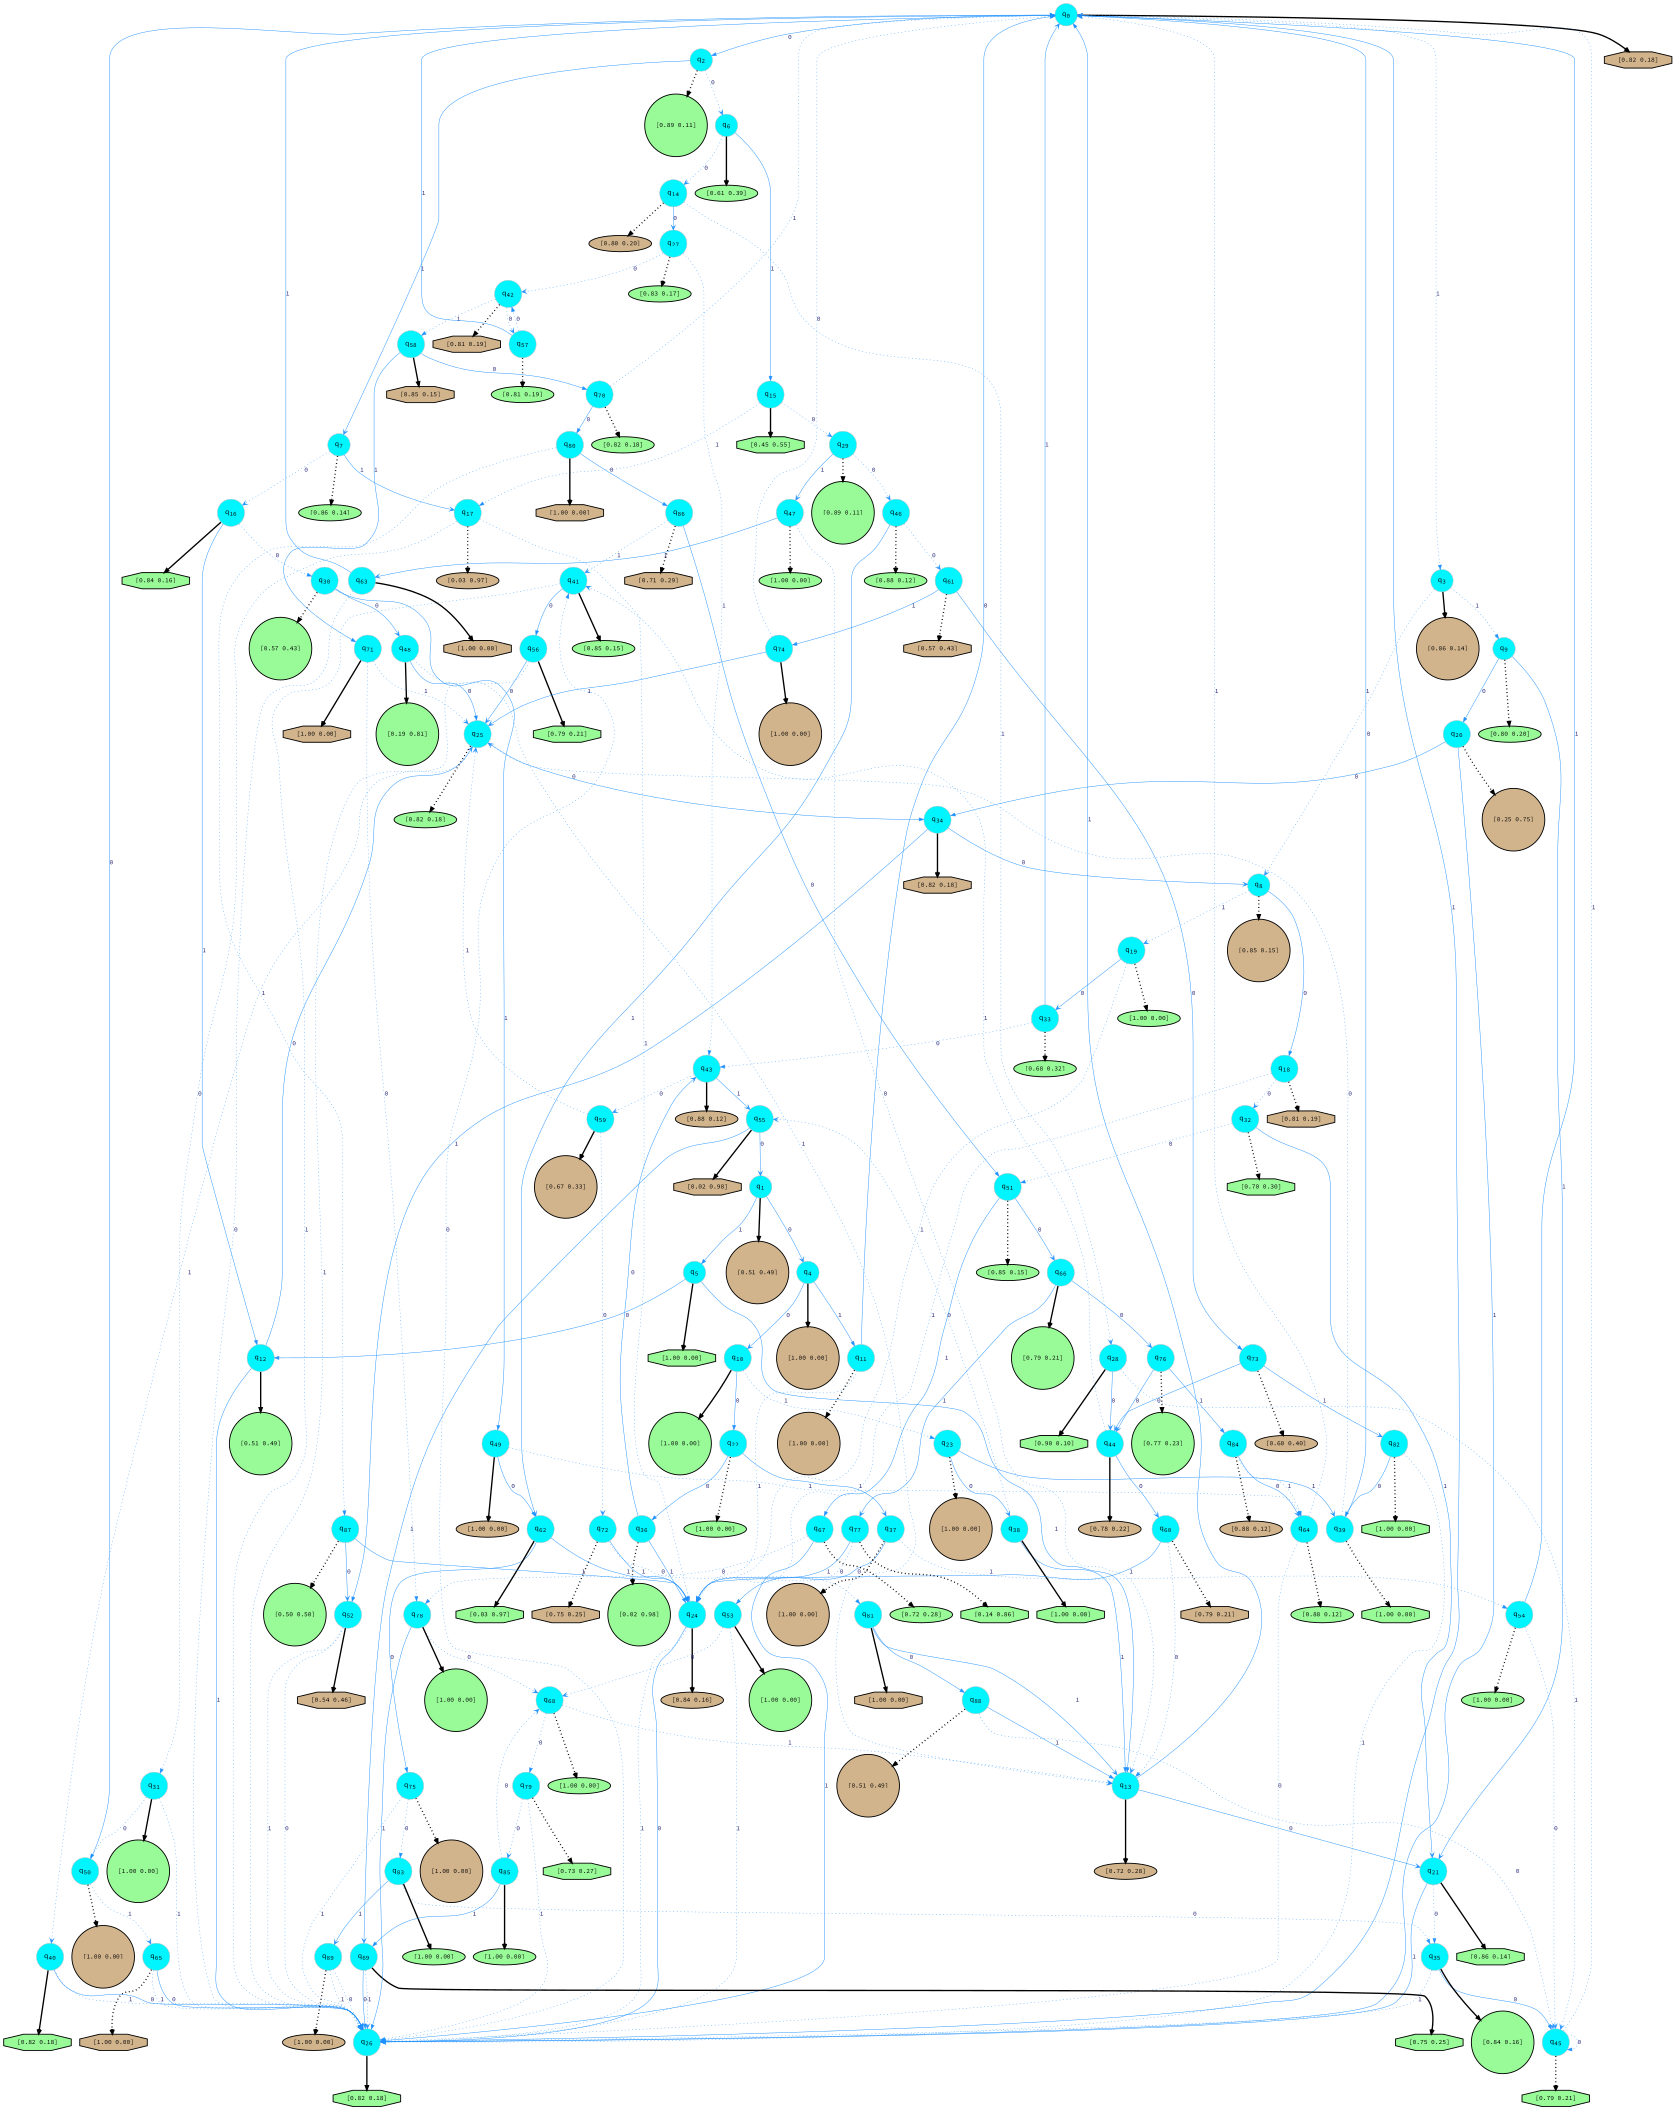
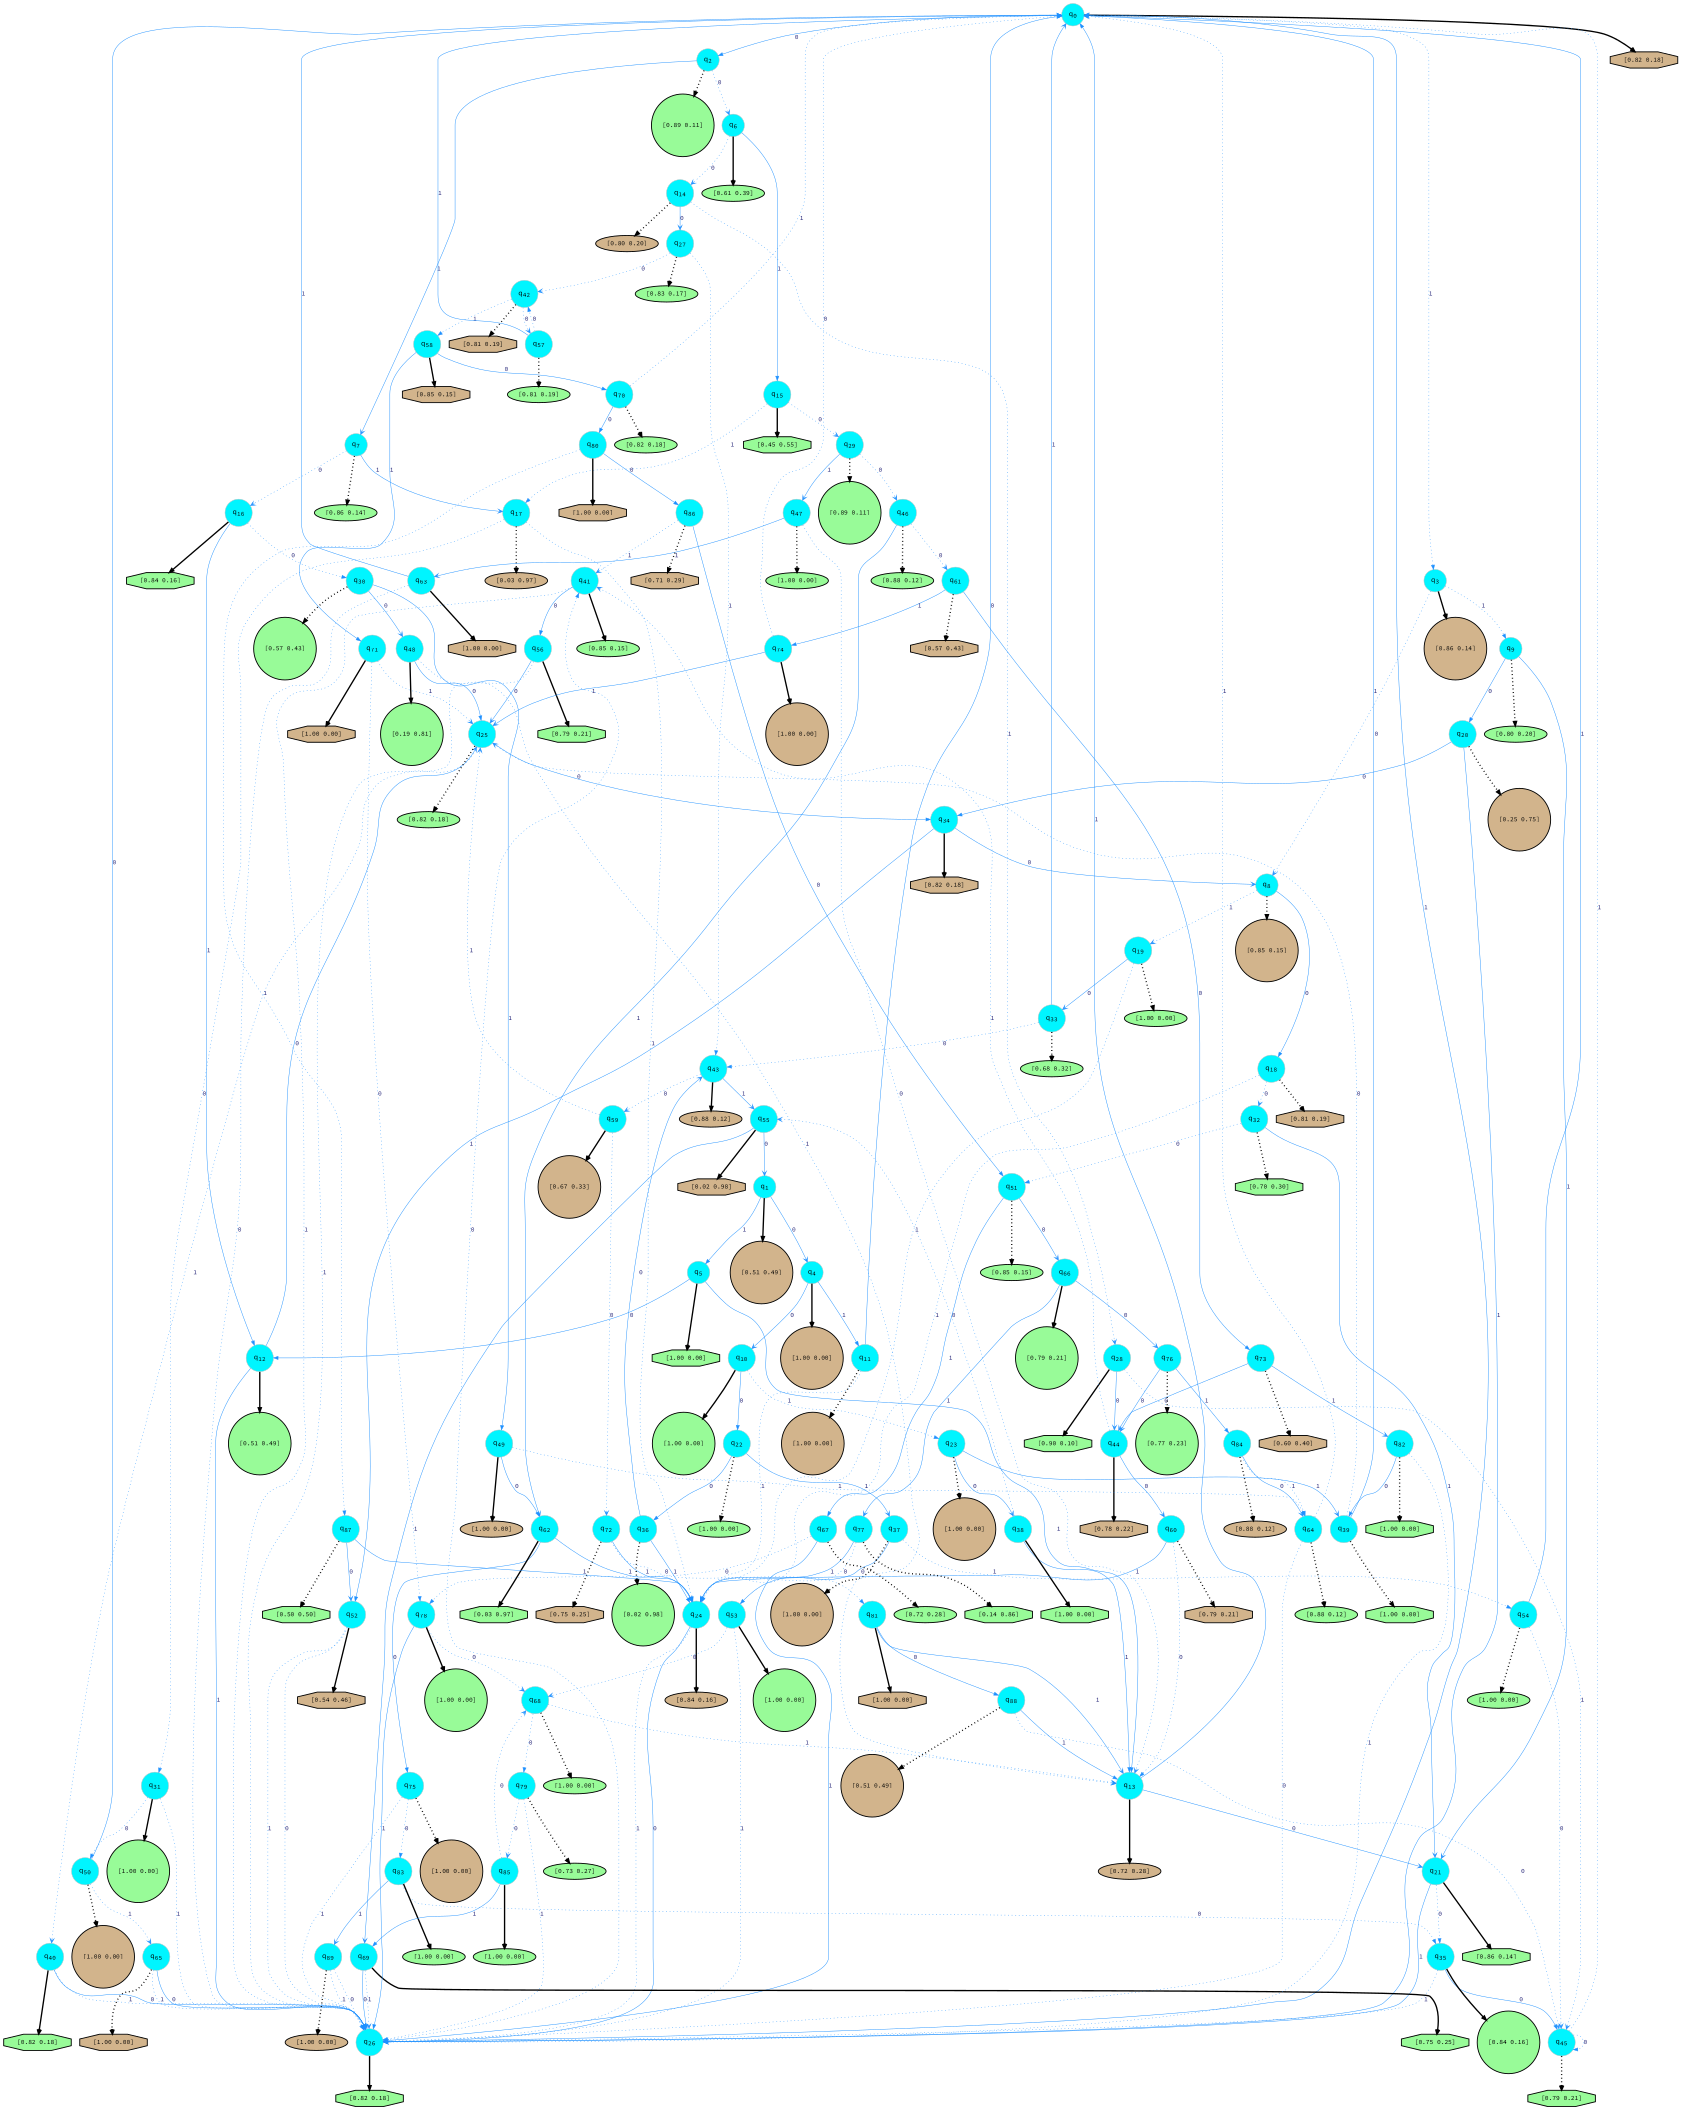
(1286, 1444) -> (1293, 1444)
(1110, 1529) -> (1114, 1529)
(295, 1615) -> (296, 1615)
(577, 1871) -> (575, 1871)
